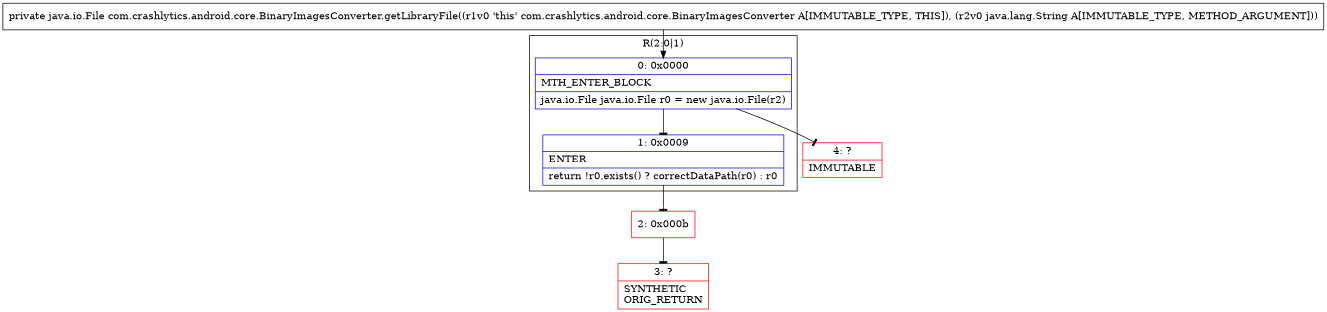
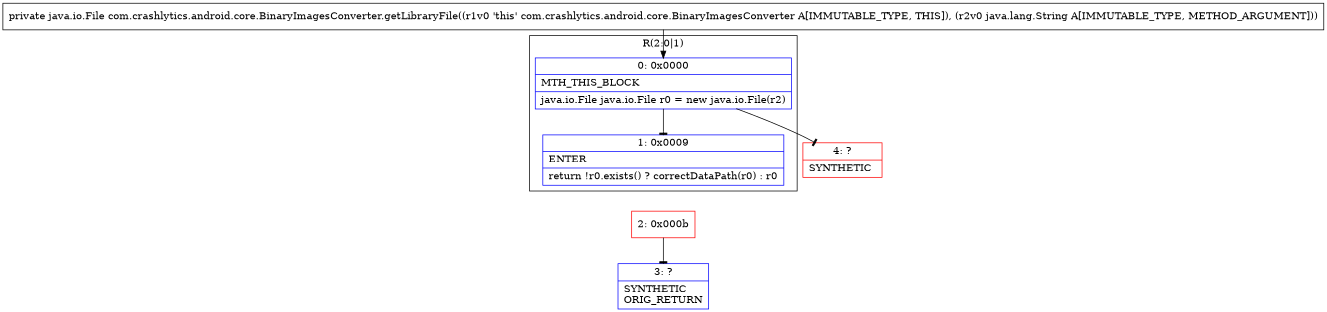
(596, 83) -> (590, 83)
(842, 168) -> (840, 168)
(663, 196) -> none
(663, 286) -> (663, 286)
